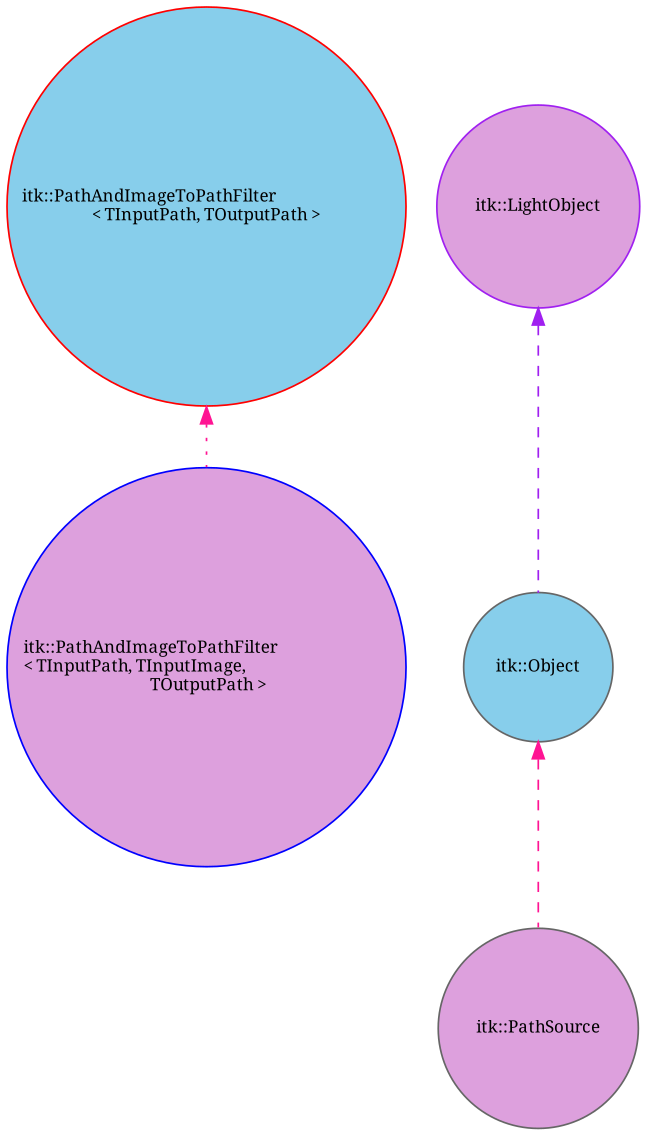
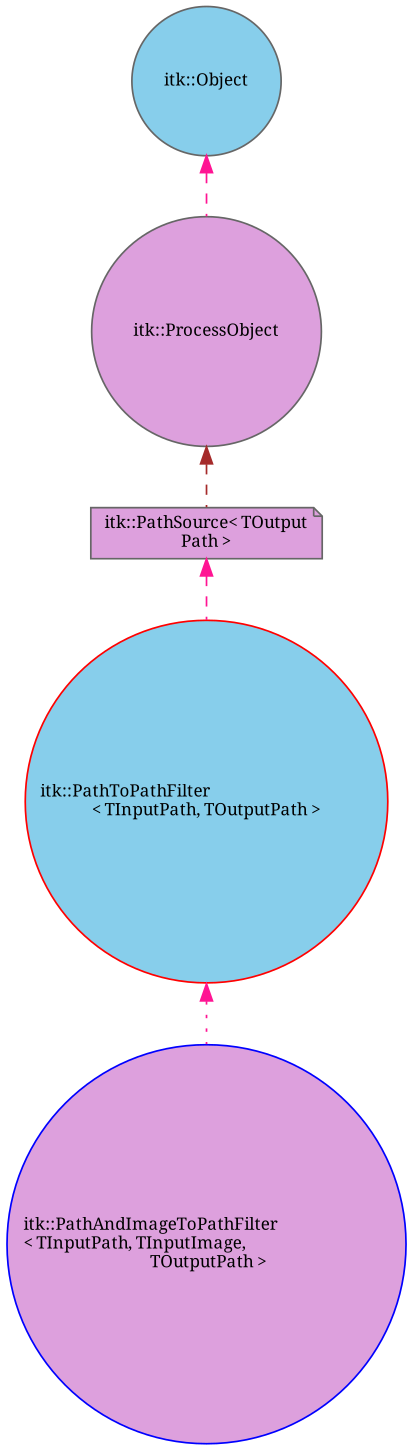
(207, 206) -> (207, 802)
(538, 206) -> none
none -> (207, 533)
(538, 1028) -> (207, 332)
